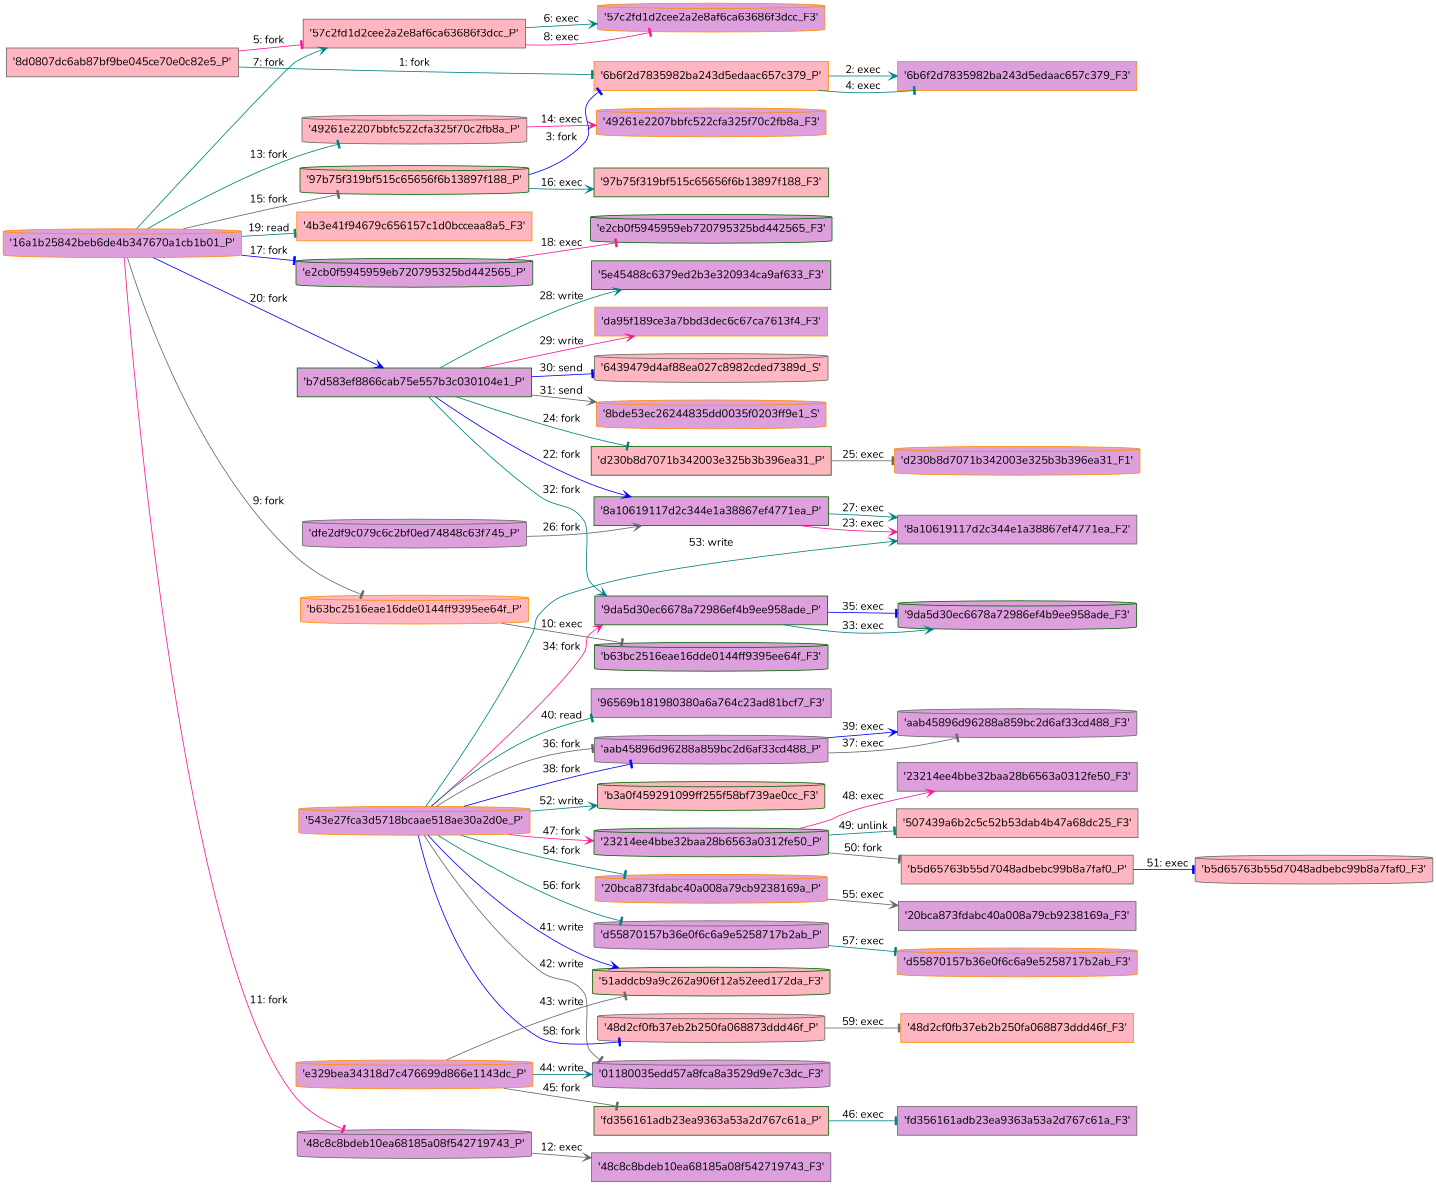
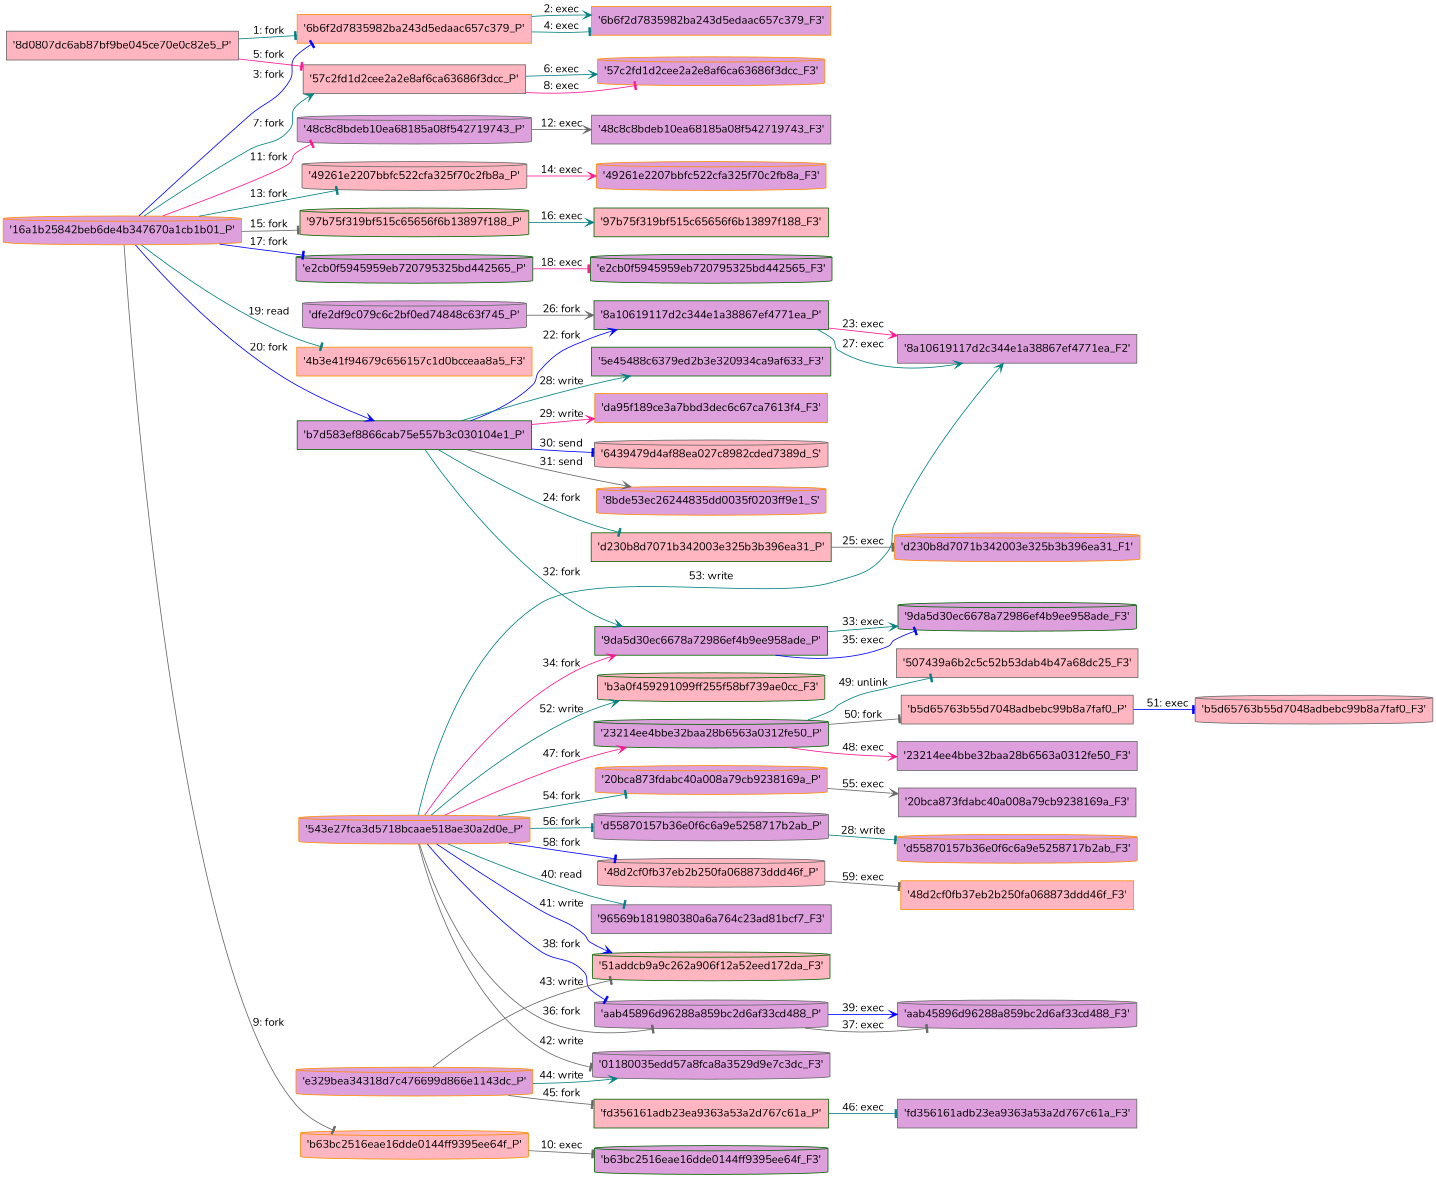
(581, 146) -> (230, 133)
(863, 941) -> (863, 831)
